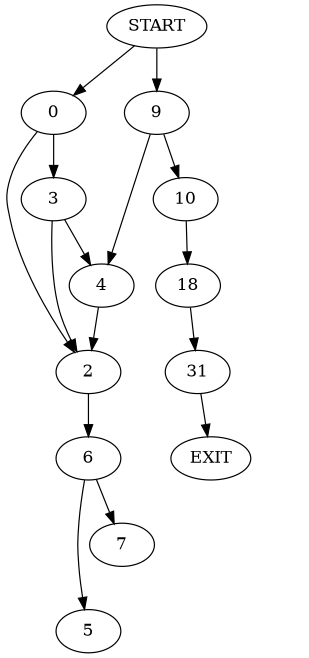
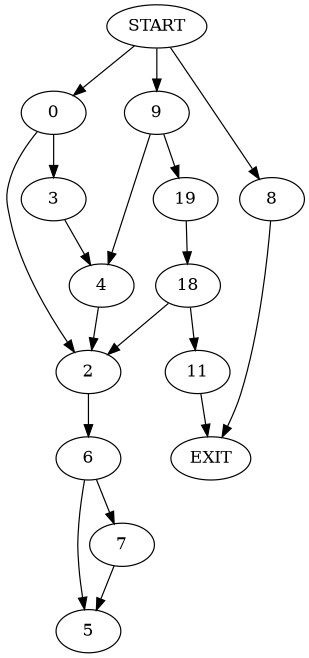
(186, 199) -> (186, 199)
none -> (272, 199)
(54, 282) -> (143, 325)
(198, 372) -> (198, 372)
none -> (107, 582)
